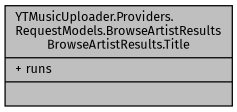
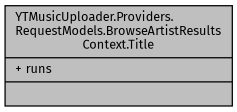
(119, 45) -> (119, 45)
